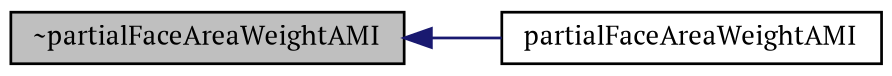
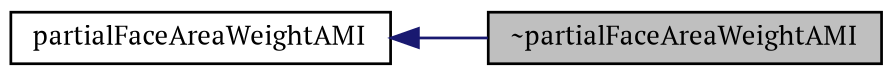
(467, 38) -> (453, 38)
